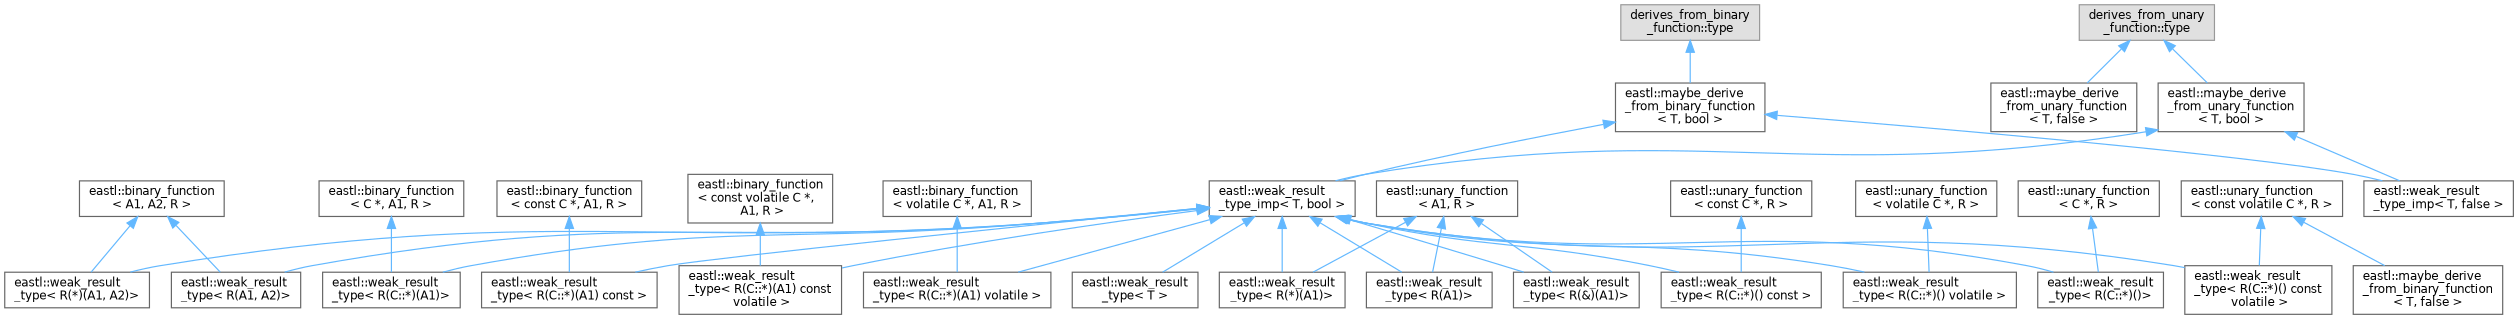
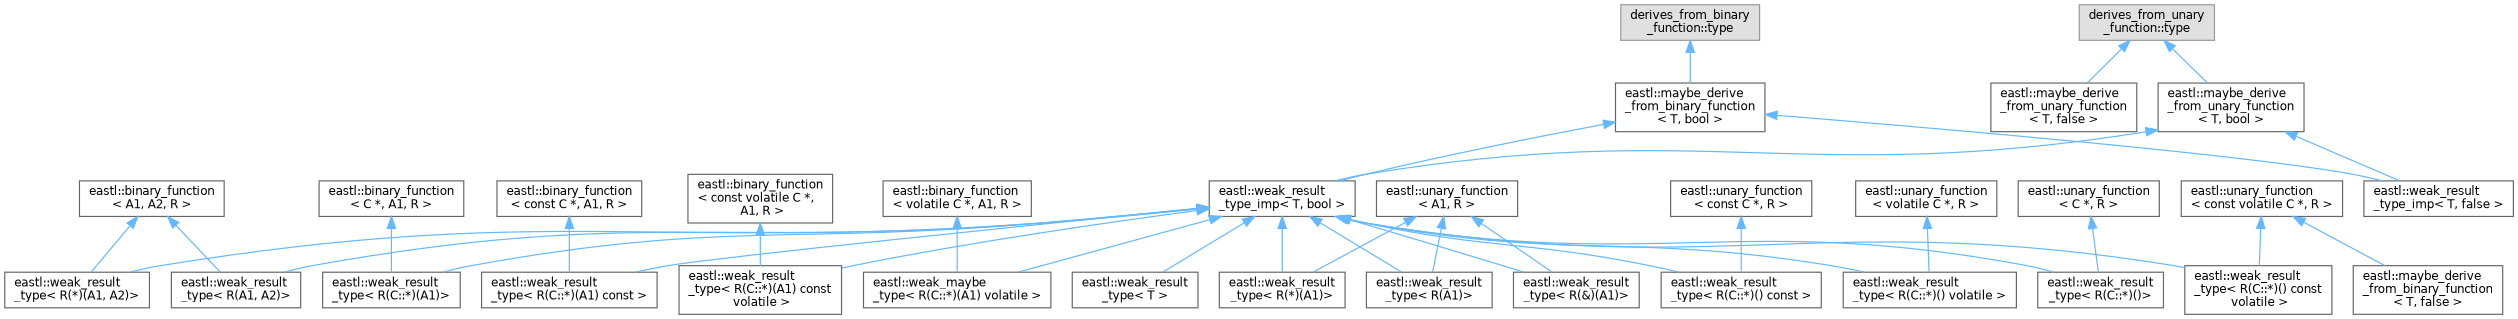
(957, 290) -> (957, 290)
